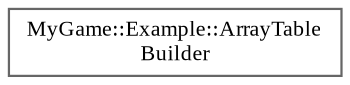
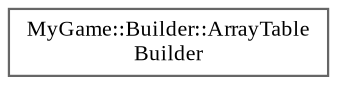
(175, 42) -> (169, 42)
